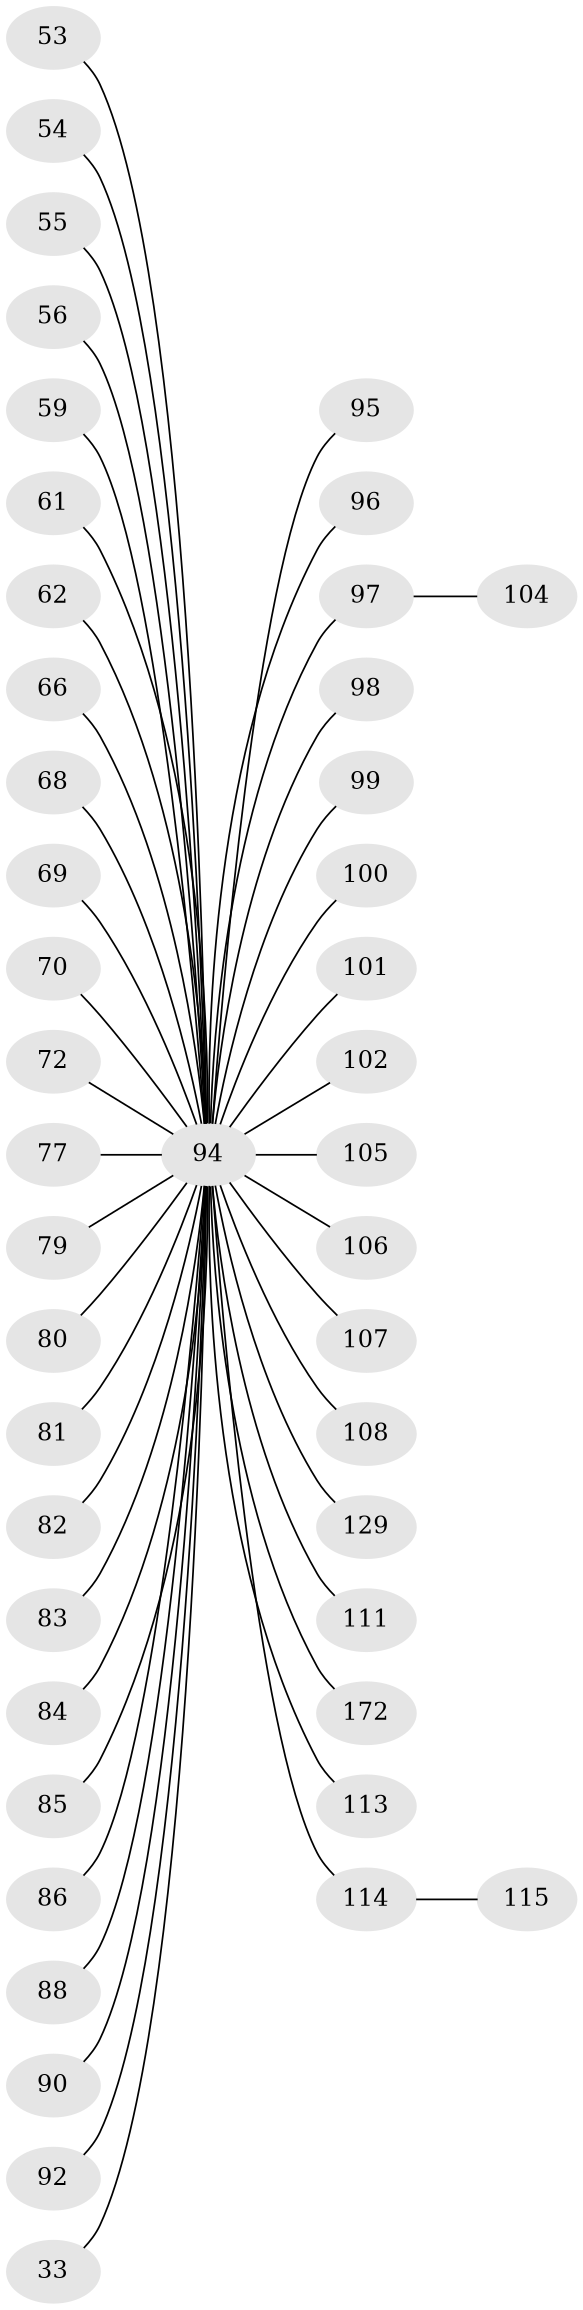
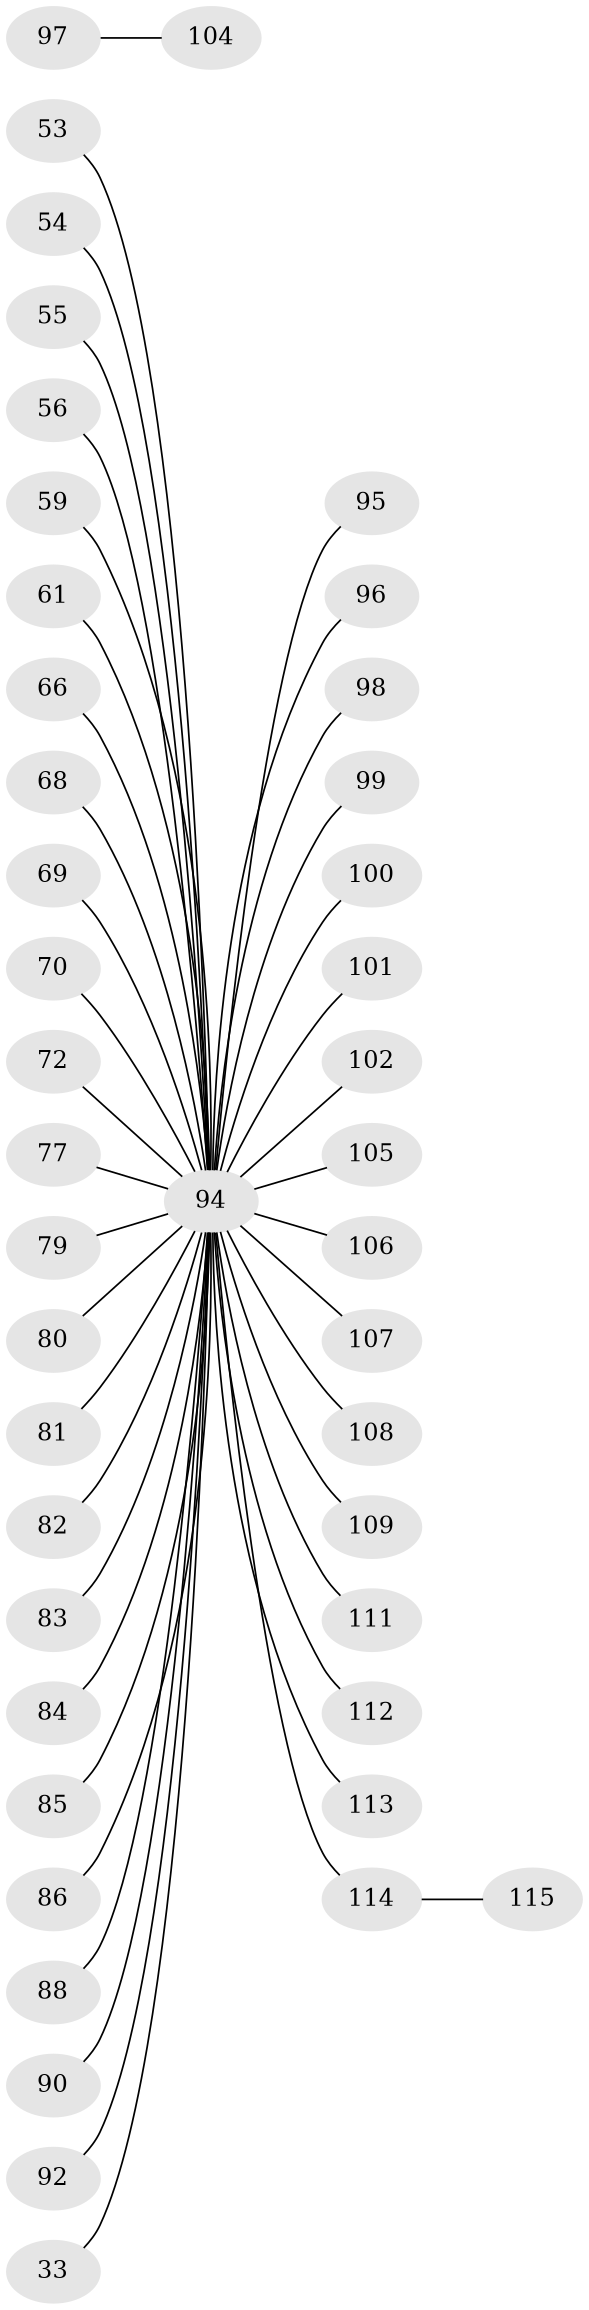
(53, 596) -> none
(253, 811) -> none
(366, 1527) -> (372, 1527)
(366, 1713) -> (372, 1713)
